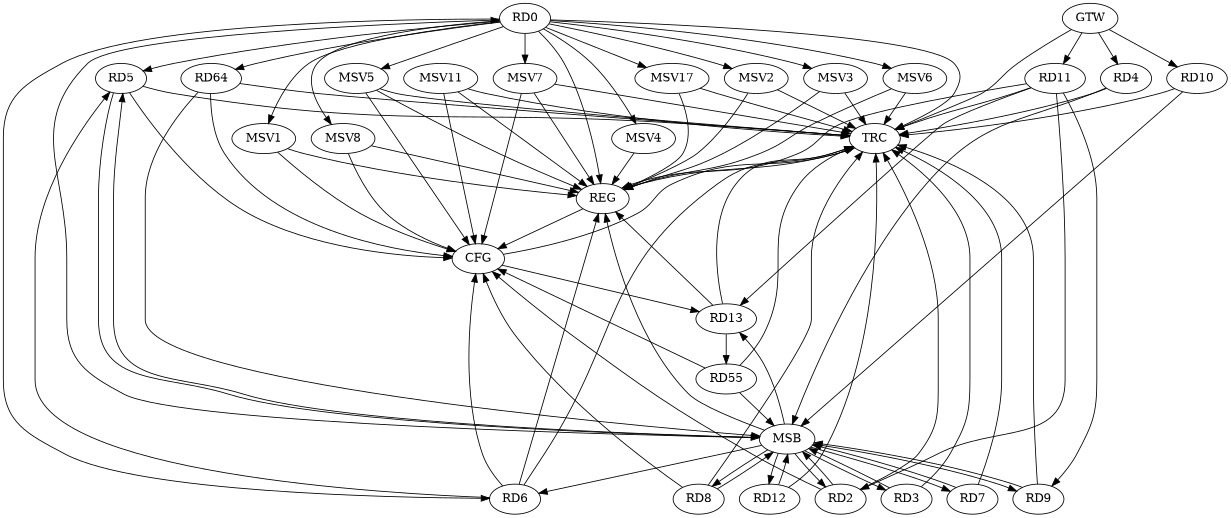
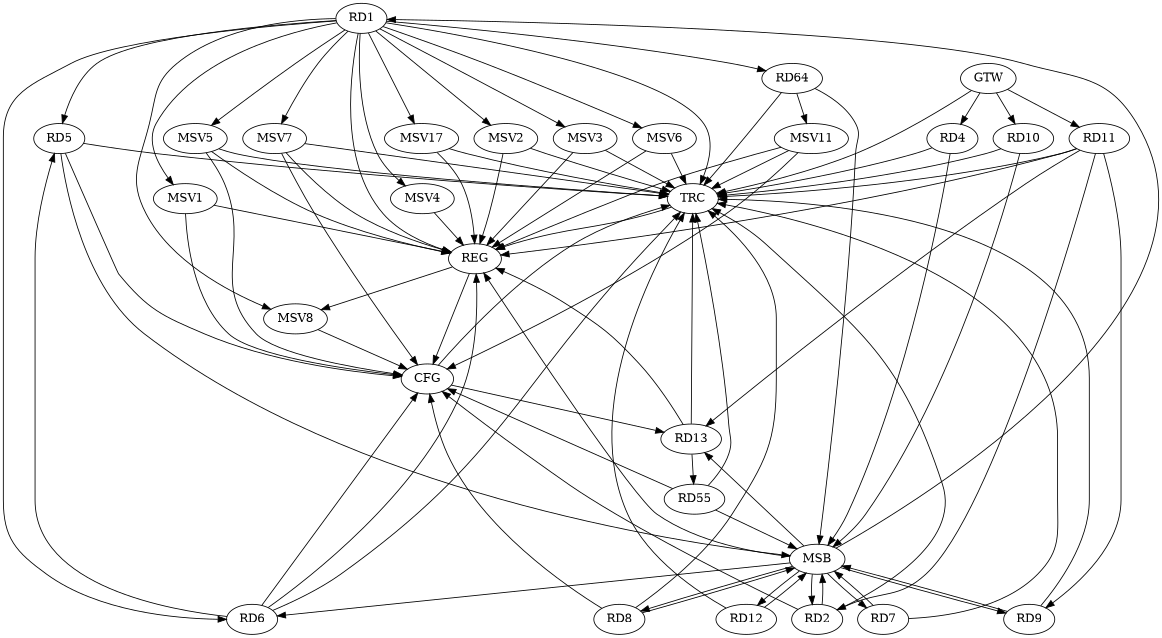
(525, 18) -> (361, 18)
(471, 168) -> (391, 287)
(295, 214) -> (800, 104)
(135, 365) -> none
(907, 499) -> none
